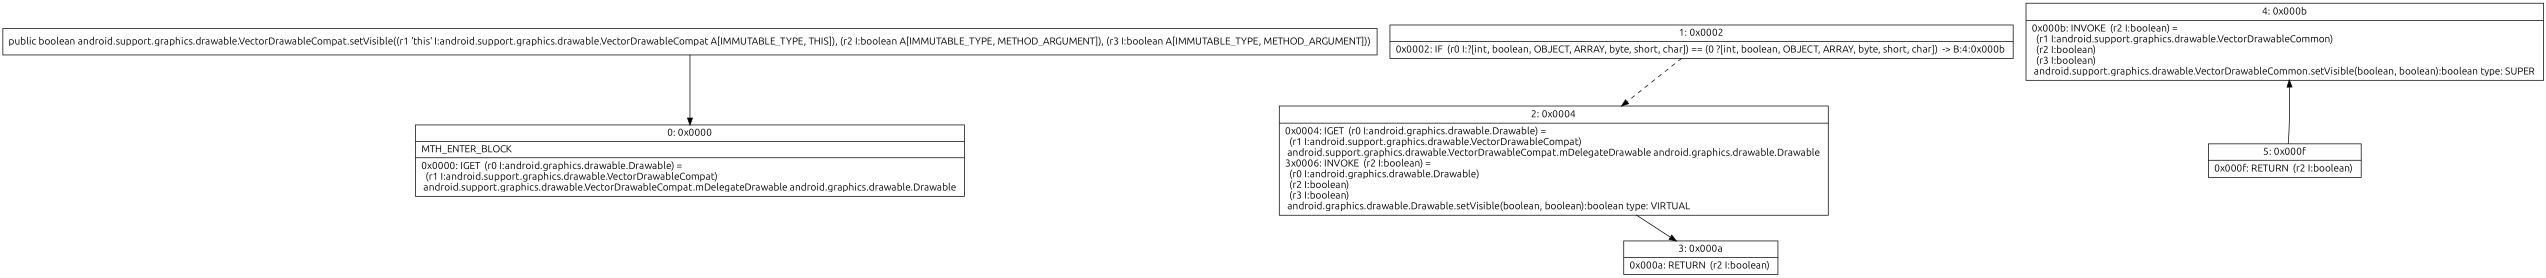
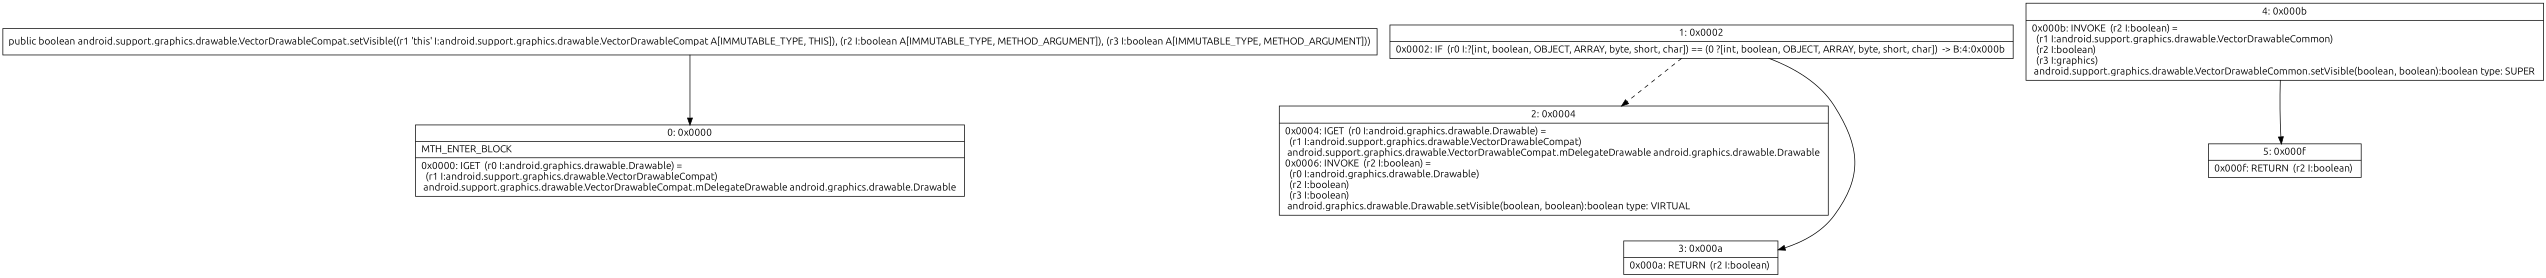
(2064, 61) -> (2065, 61)
(2289, 116) -> (2280, 108)
(1359, 163) -> (1359, 163)
(1653, 226) -> (1853, 150)
